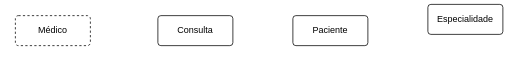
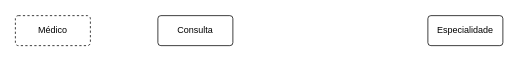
(465, 19) -> (465, 30)
(330, 30) -> none
